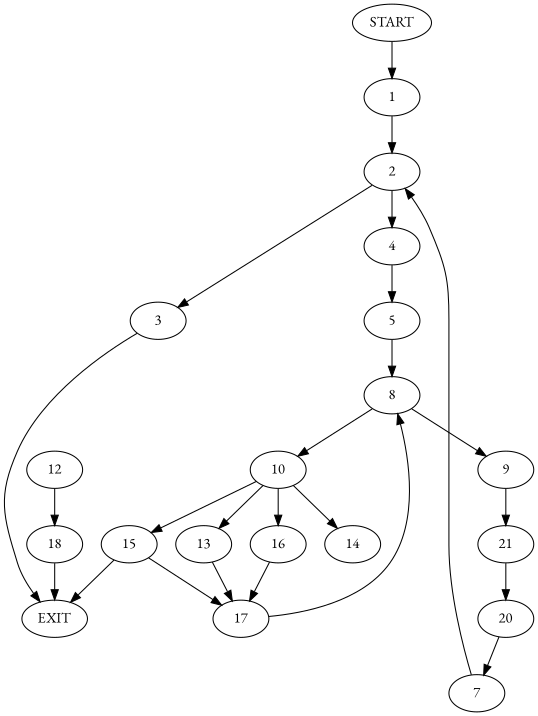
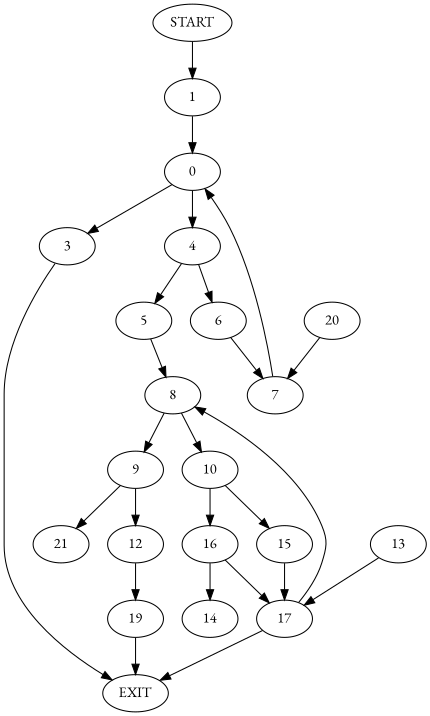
(392, 172) -> (192, 172)
none -> (218, 321)
none -> (136, 502)
(245, 503) -> none
(312, 503) -> (210, 576)
(55, 544) -> (136, 619)
(506, 576) -> none
(96, 577) -> (216, 653)
